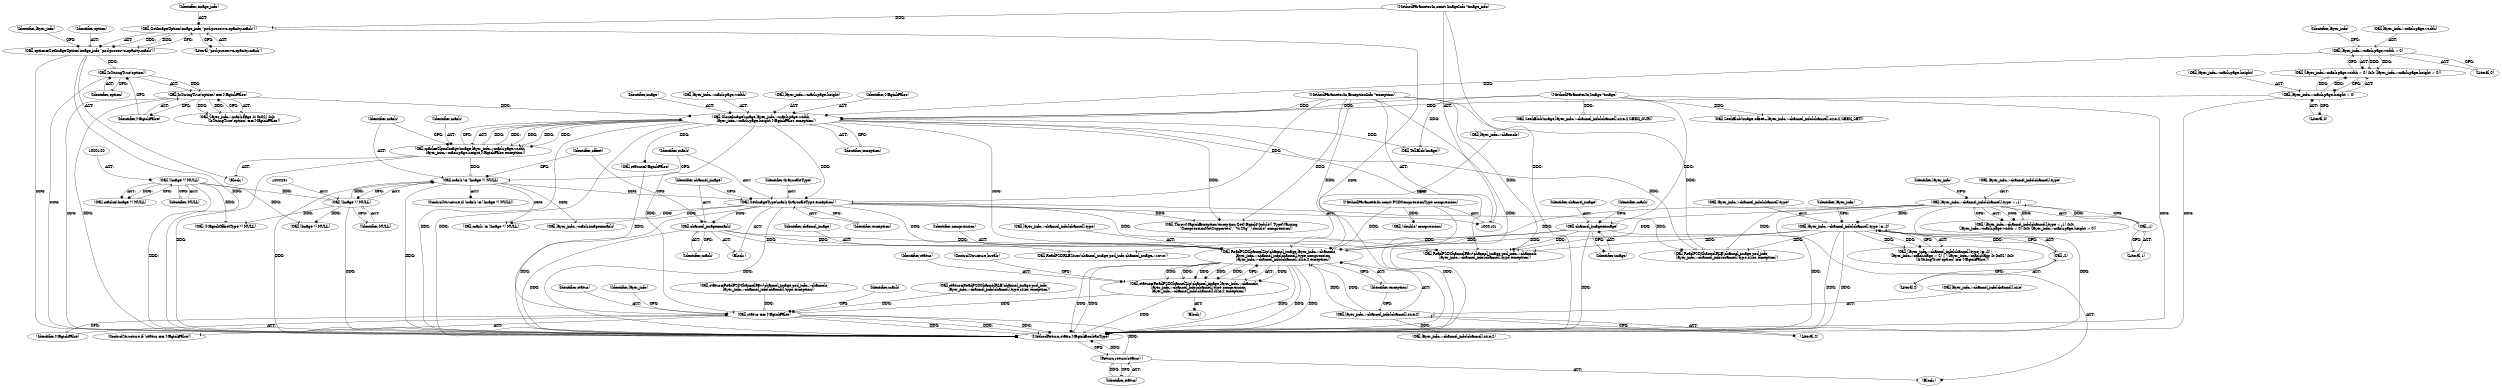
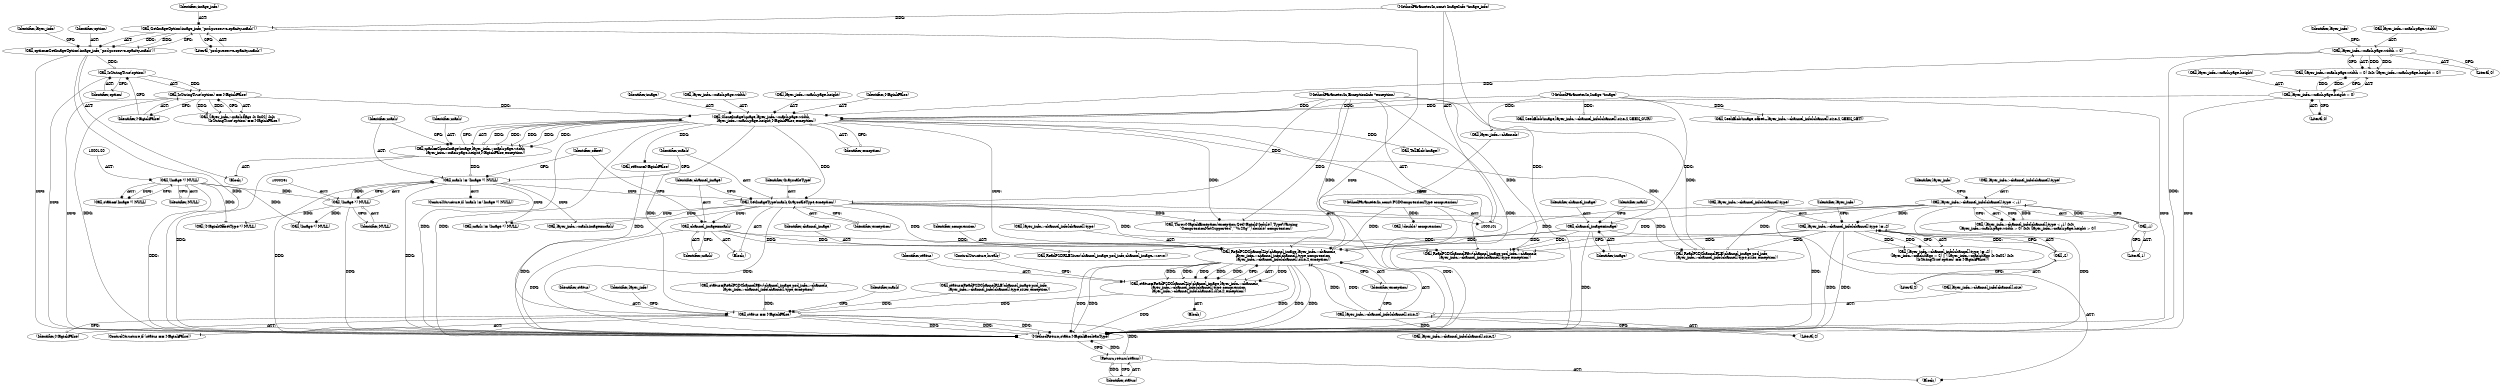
(1454, 100) -> (1506, 104)
(120, 203) -> (120, 203)
none -> (2024, 332)
